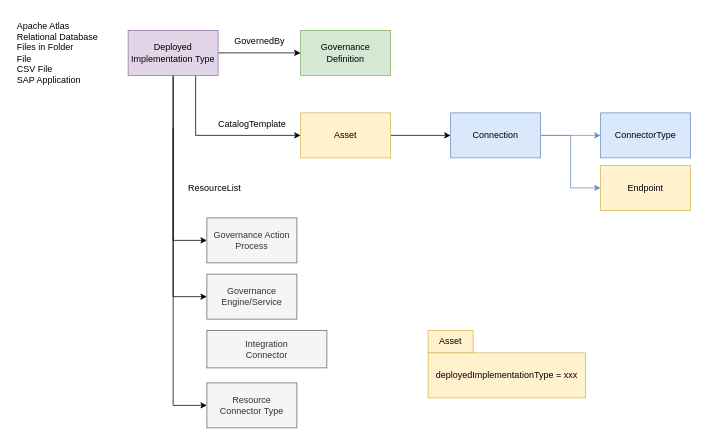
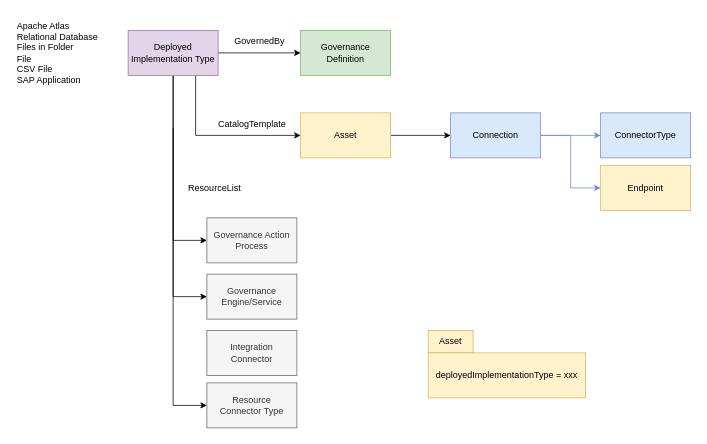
(267, 349) -> (252, 353)
